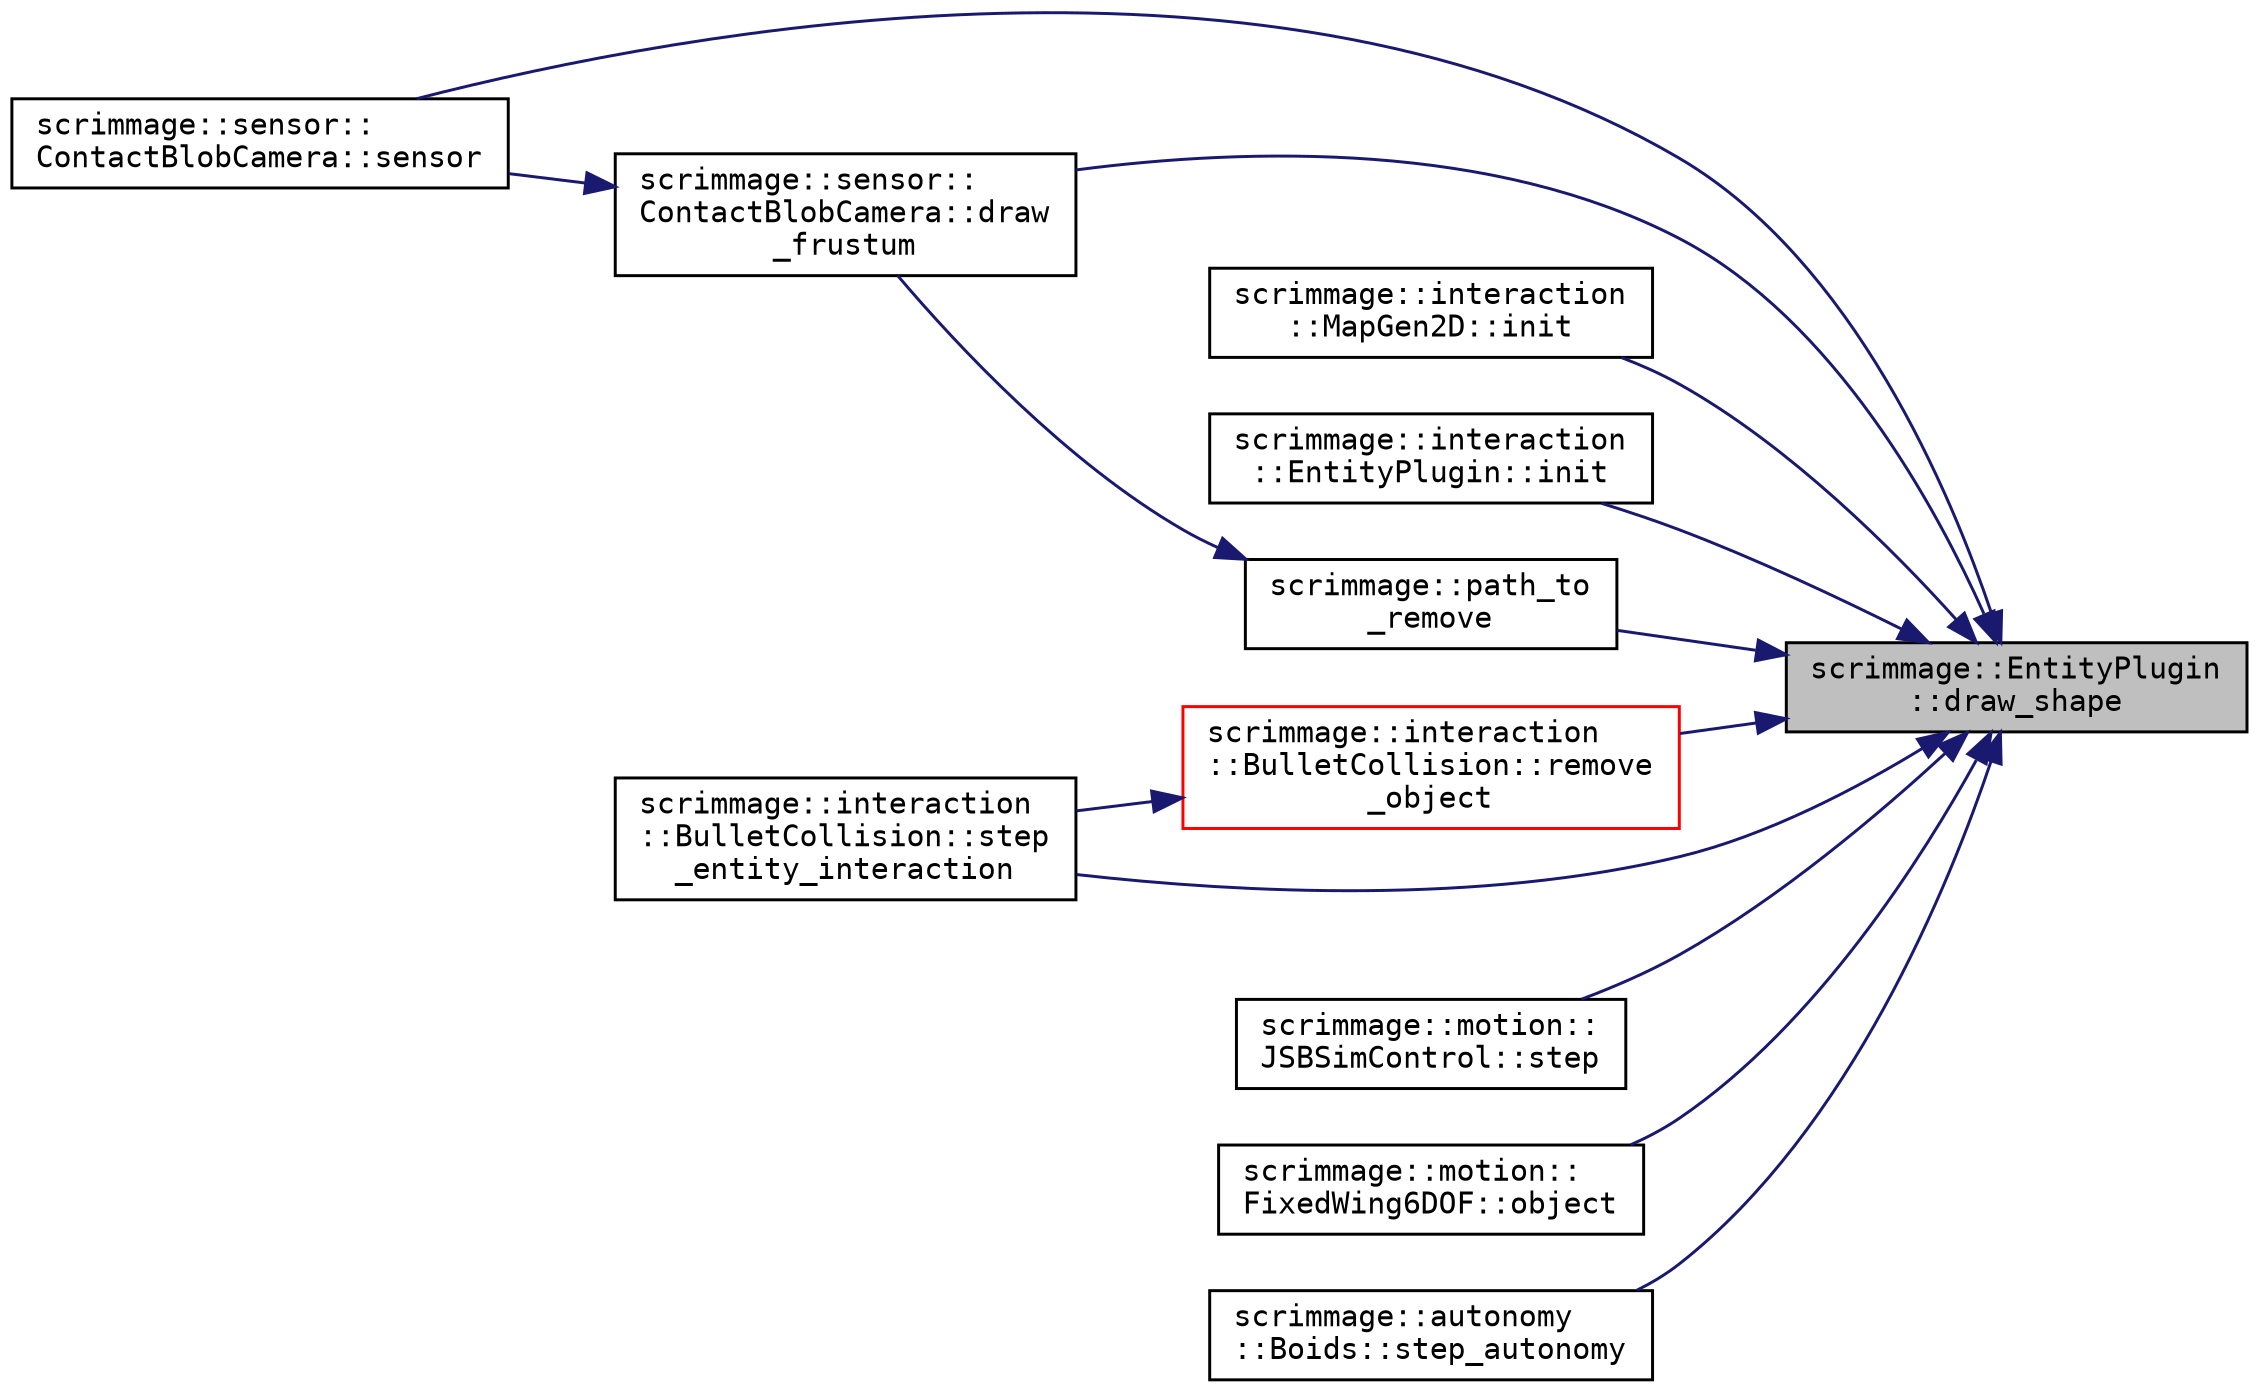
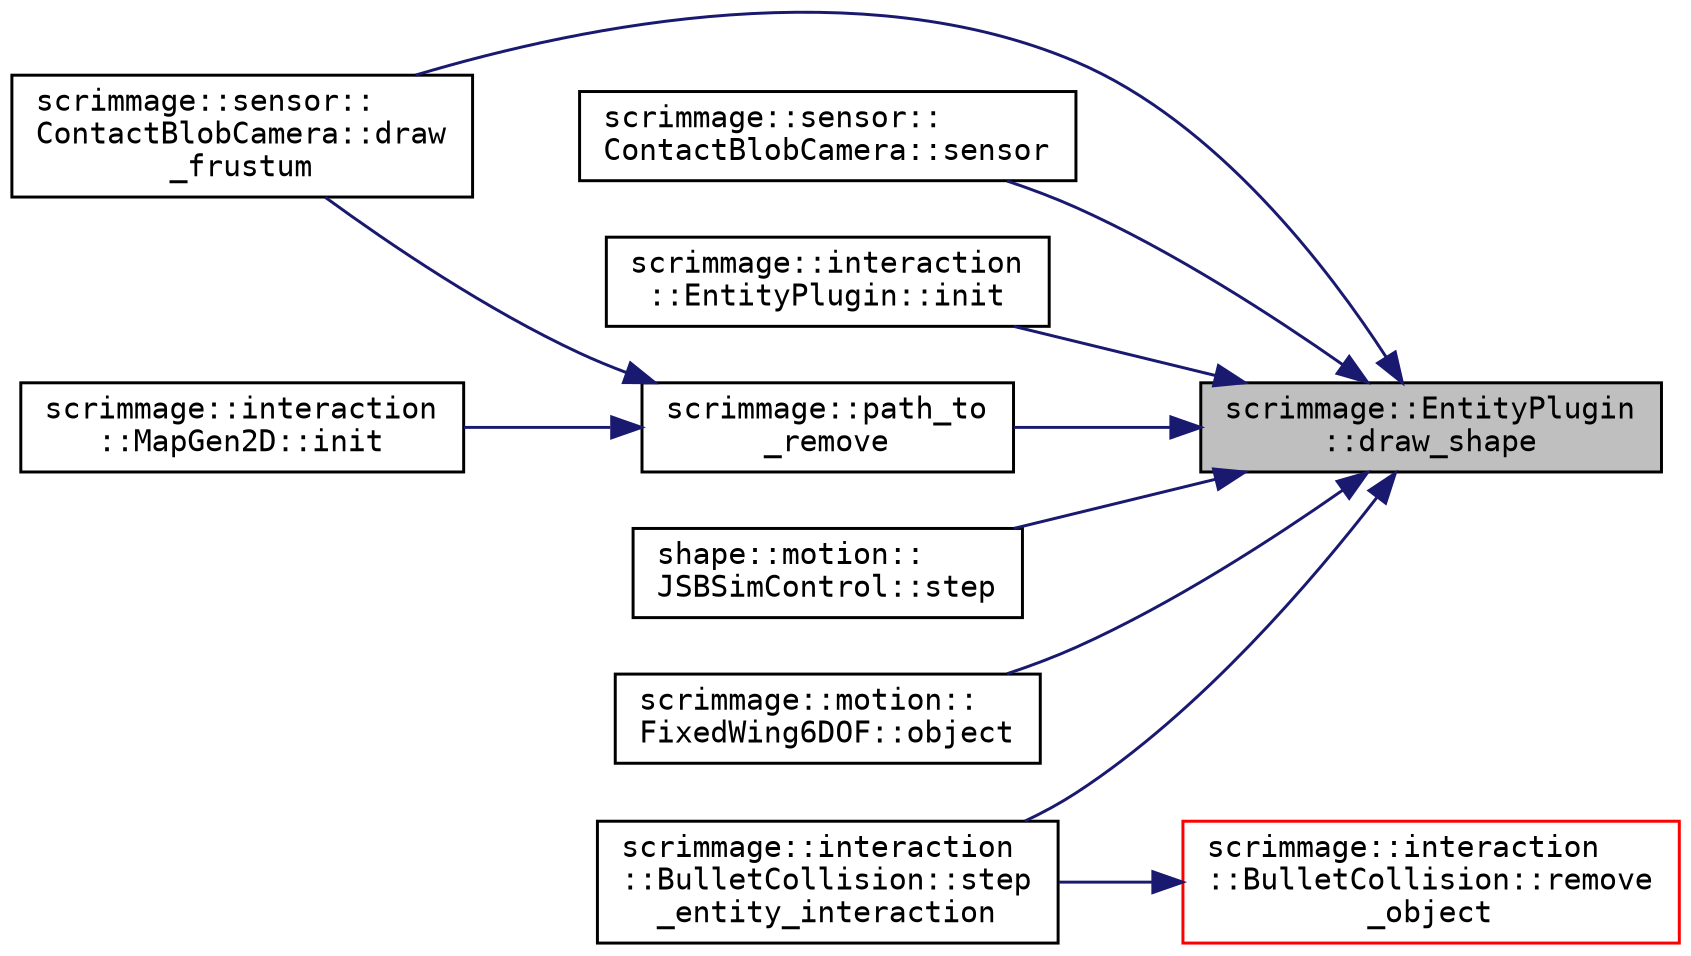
(547, 178) -> none
(1802, 470) -> (537, 427)
(1718, 728) -> none
(1431, 1044) -> (828, 573)
(1431, 1335) -> none
